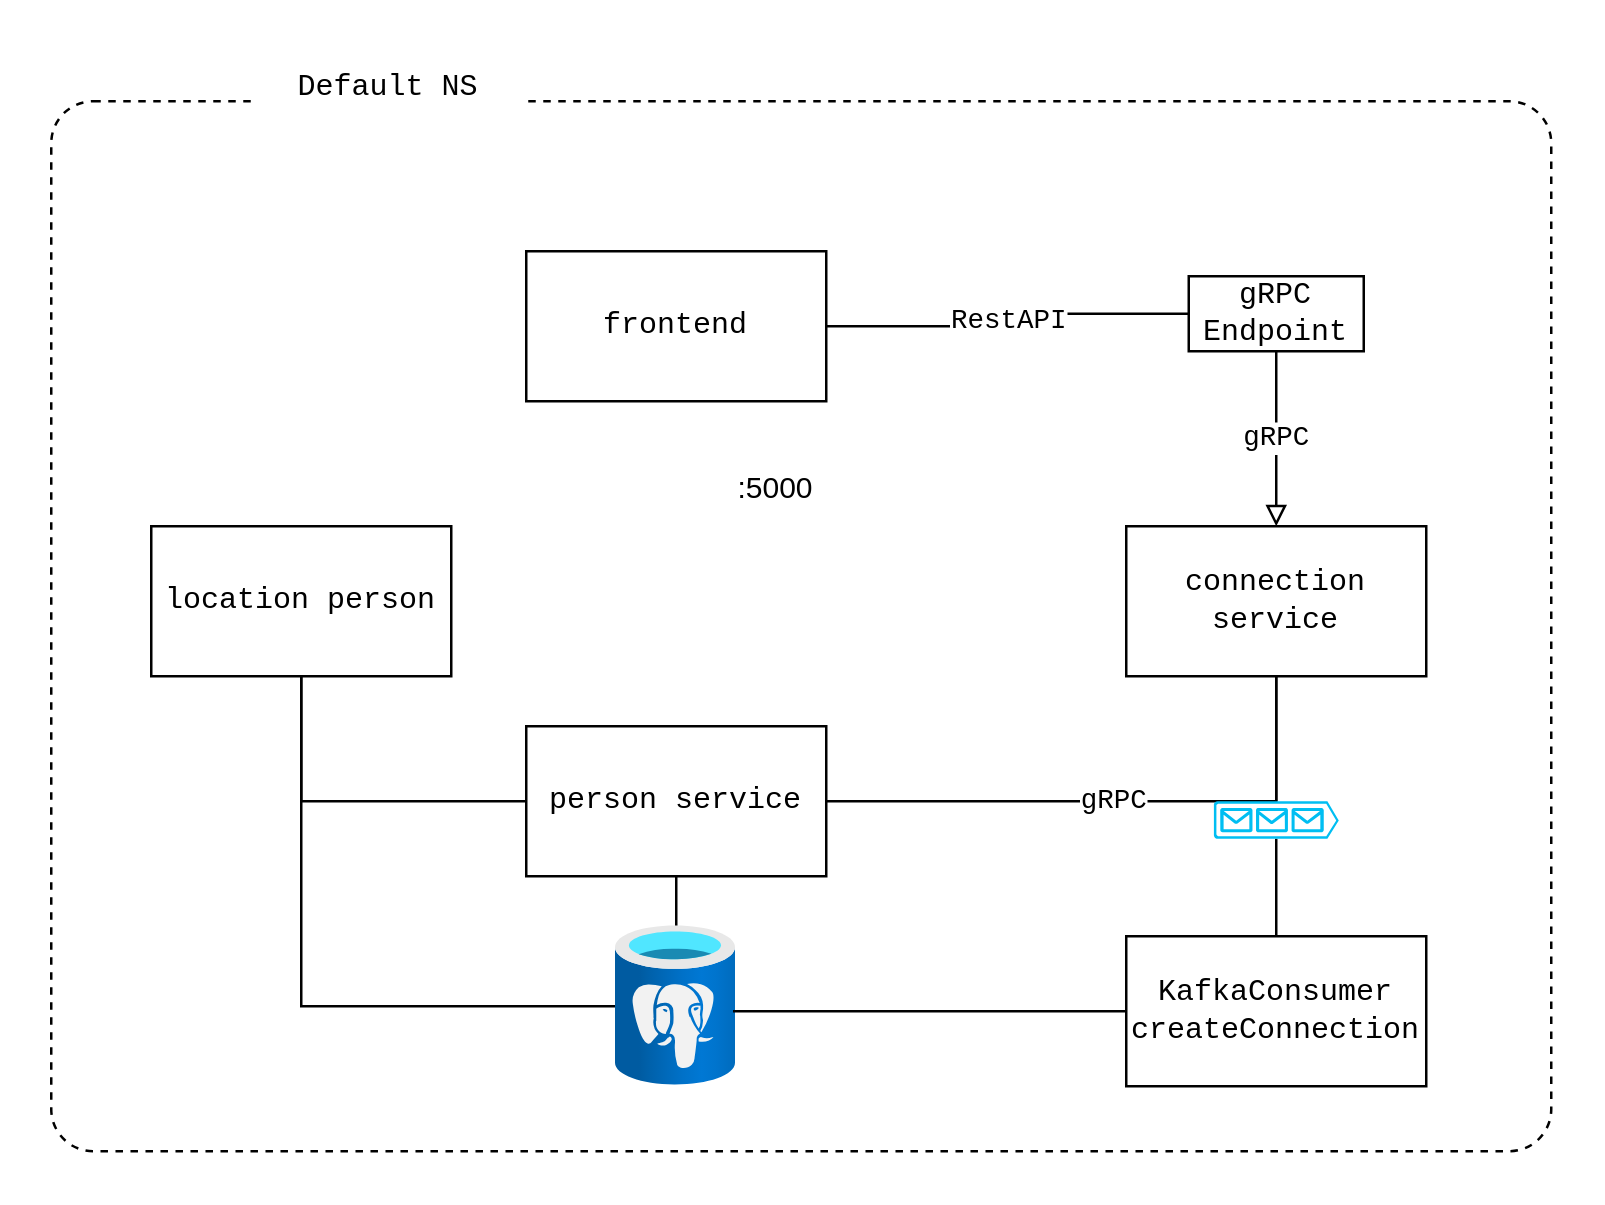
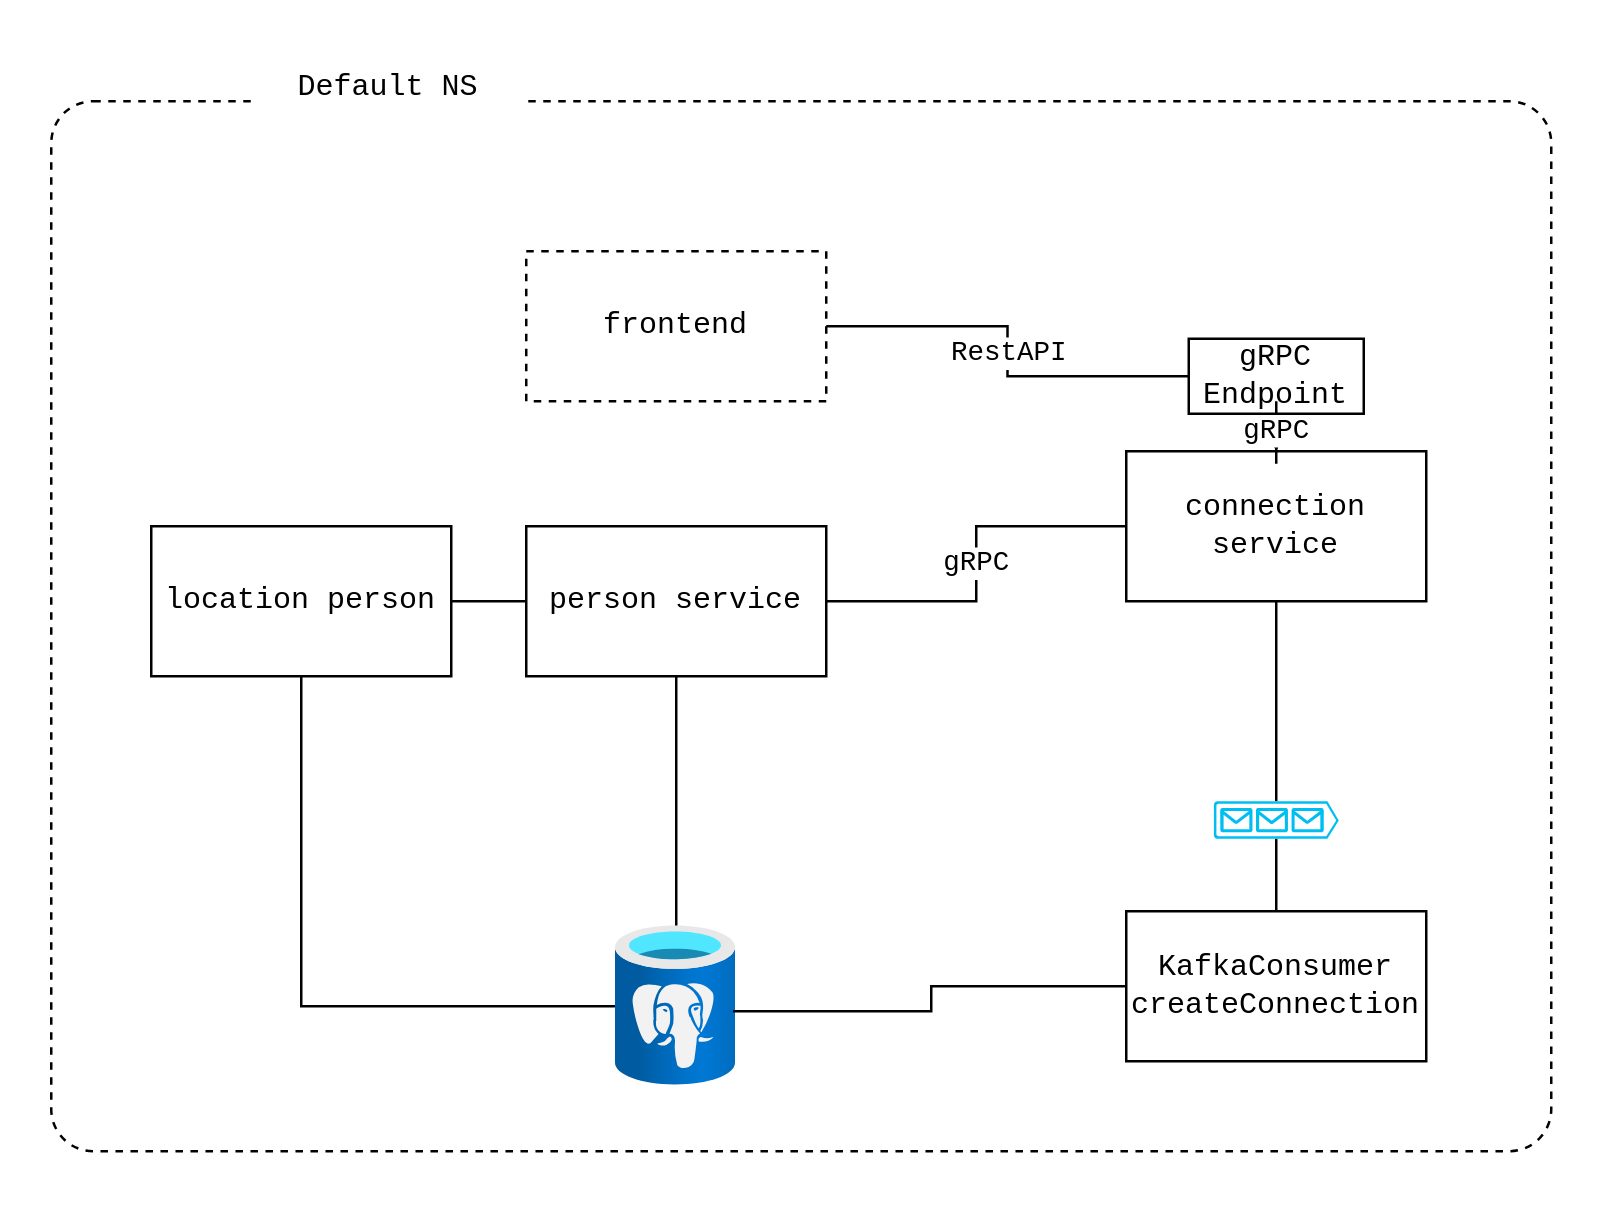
(1276, 314) -> (1276, 376)
(676, 326) -> (676, 326)
(776, 489) -> none
(1276, 601) -> (1276, 526)
(676, 801) -> (676, 601)
(1276, 1011) -> (1276, 986)
